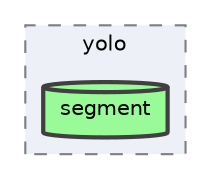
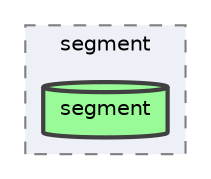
(105, 45) -> (105, 45)
